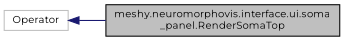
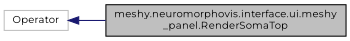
(223, 20) -> (226, 20)
